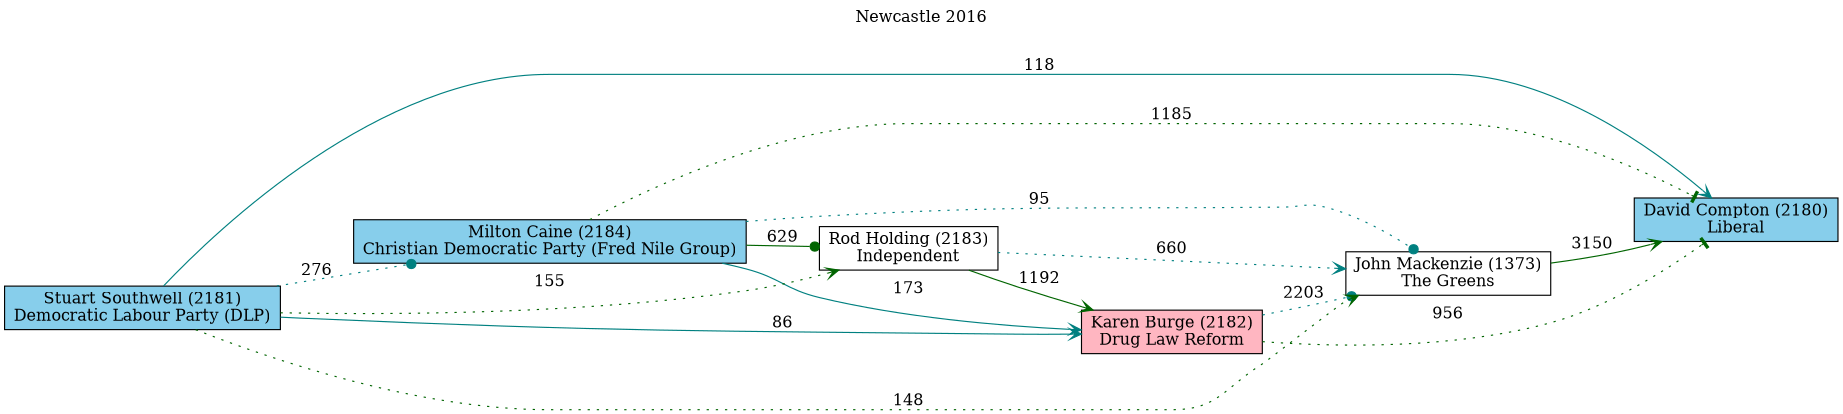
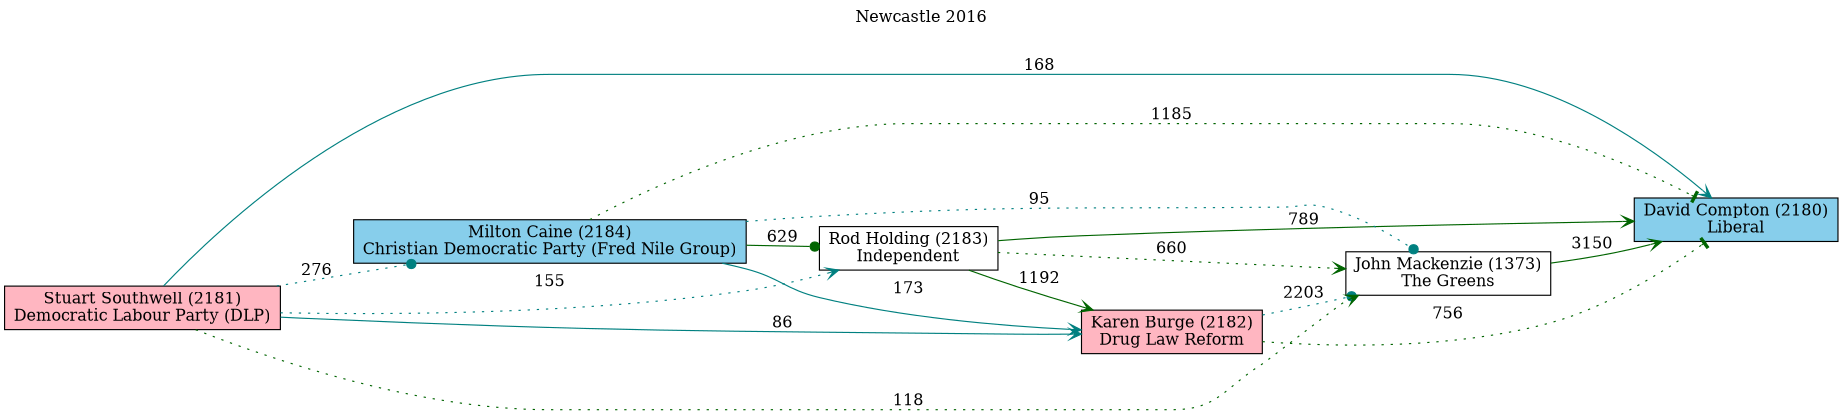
(1040, 66) -> (1040, 66)
none -> (1310, 228)
(1166, 260) -> (1166, 260)
(142, 308) -> (142, 308)
(555, 309) -> (555, 309)
(1448, 314) -> (1448, 314)
(909, 401) -> (909, 401)
